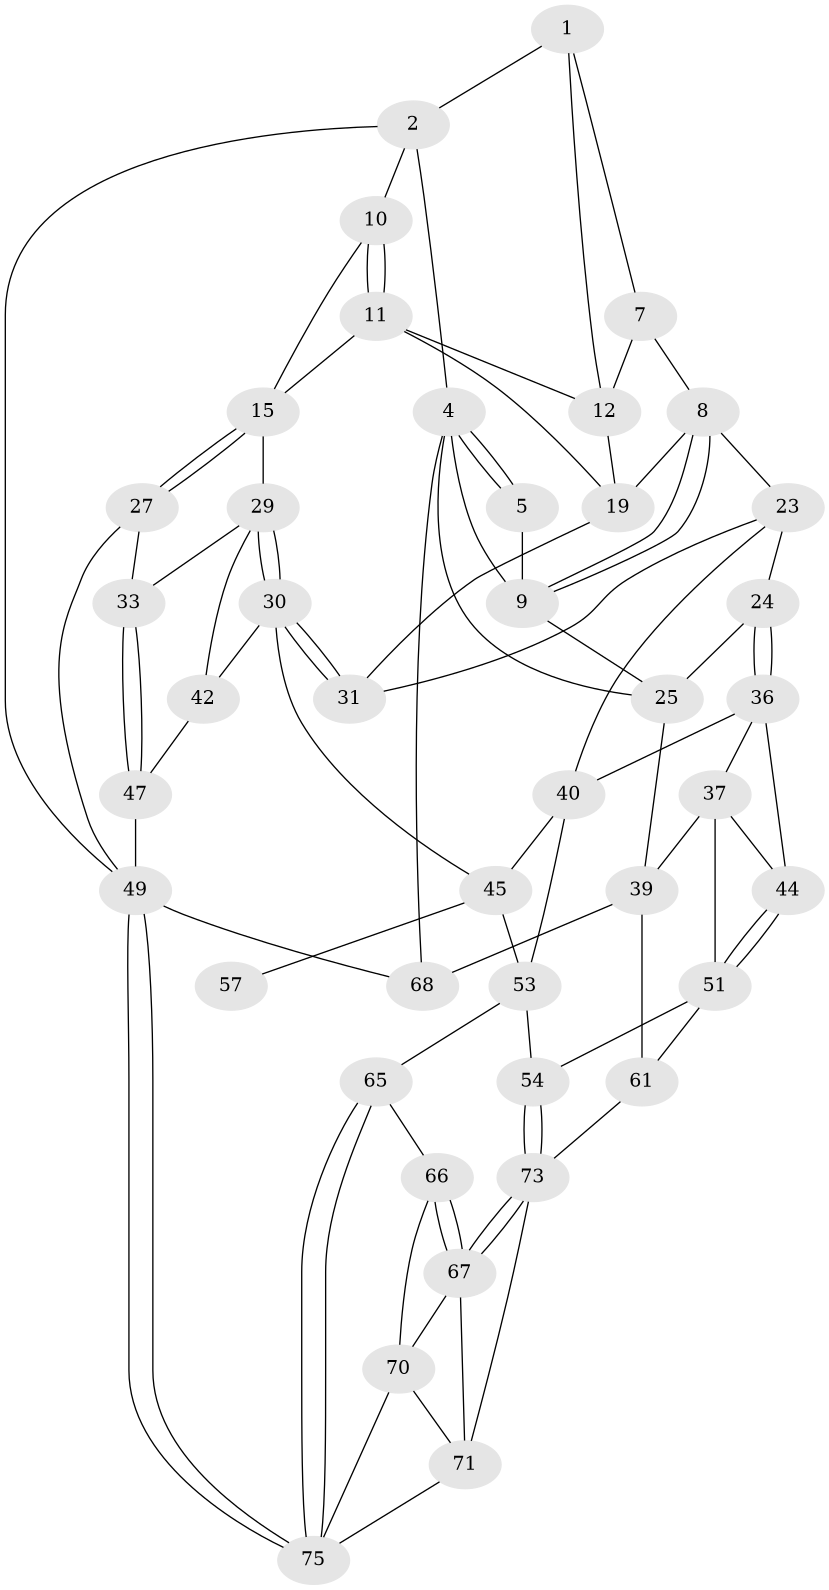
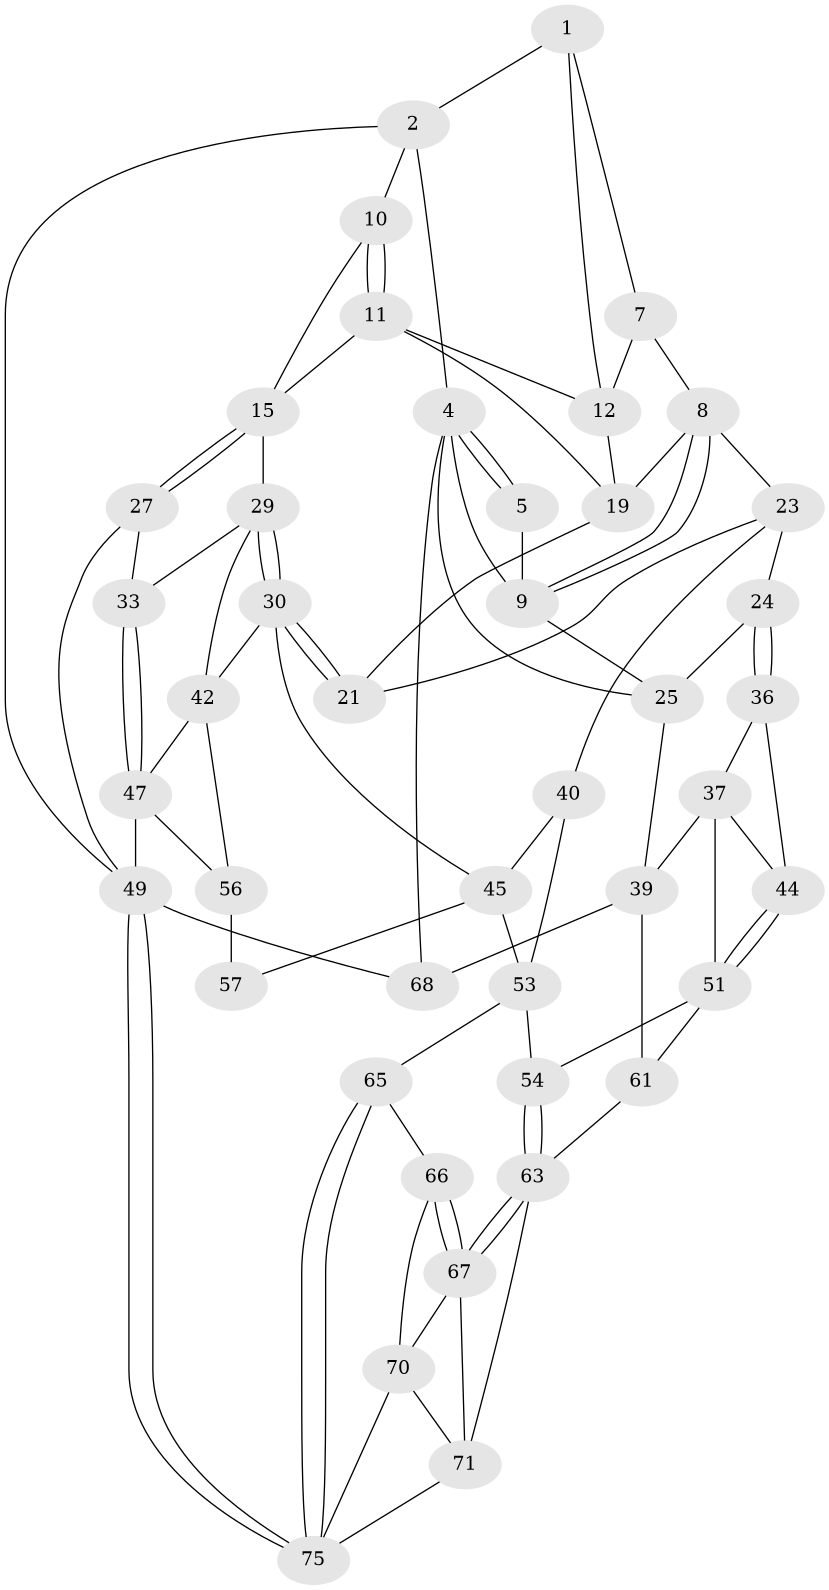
(350, 699) -> (350, 699)
(669, 745) -> none
none -> (231, 891)
(533, 1178) -> (533, 1178)
